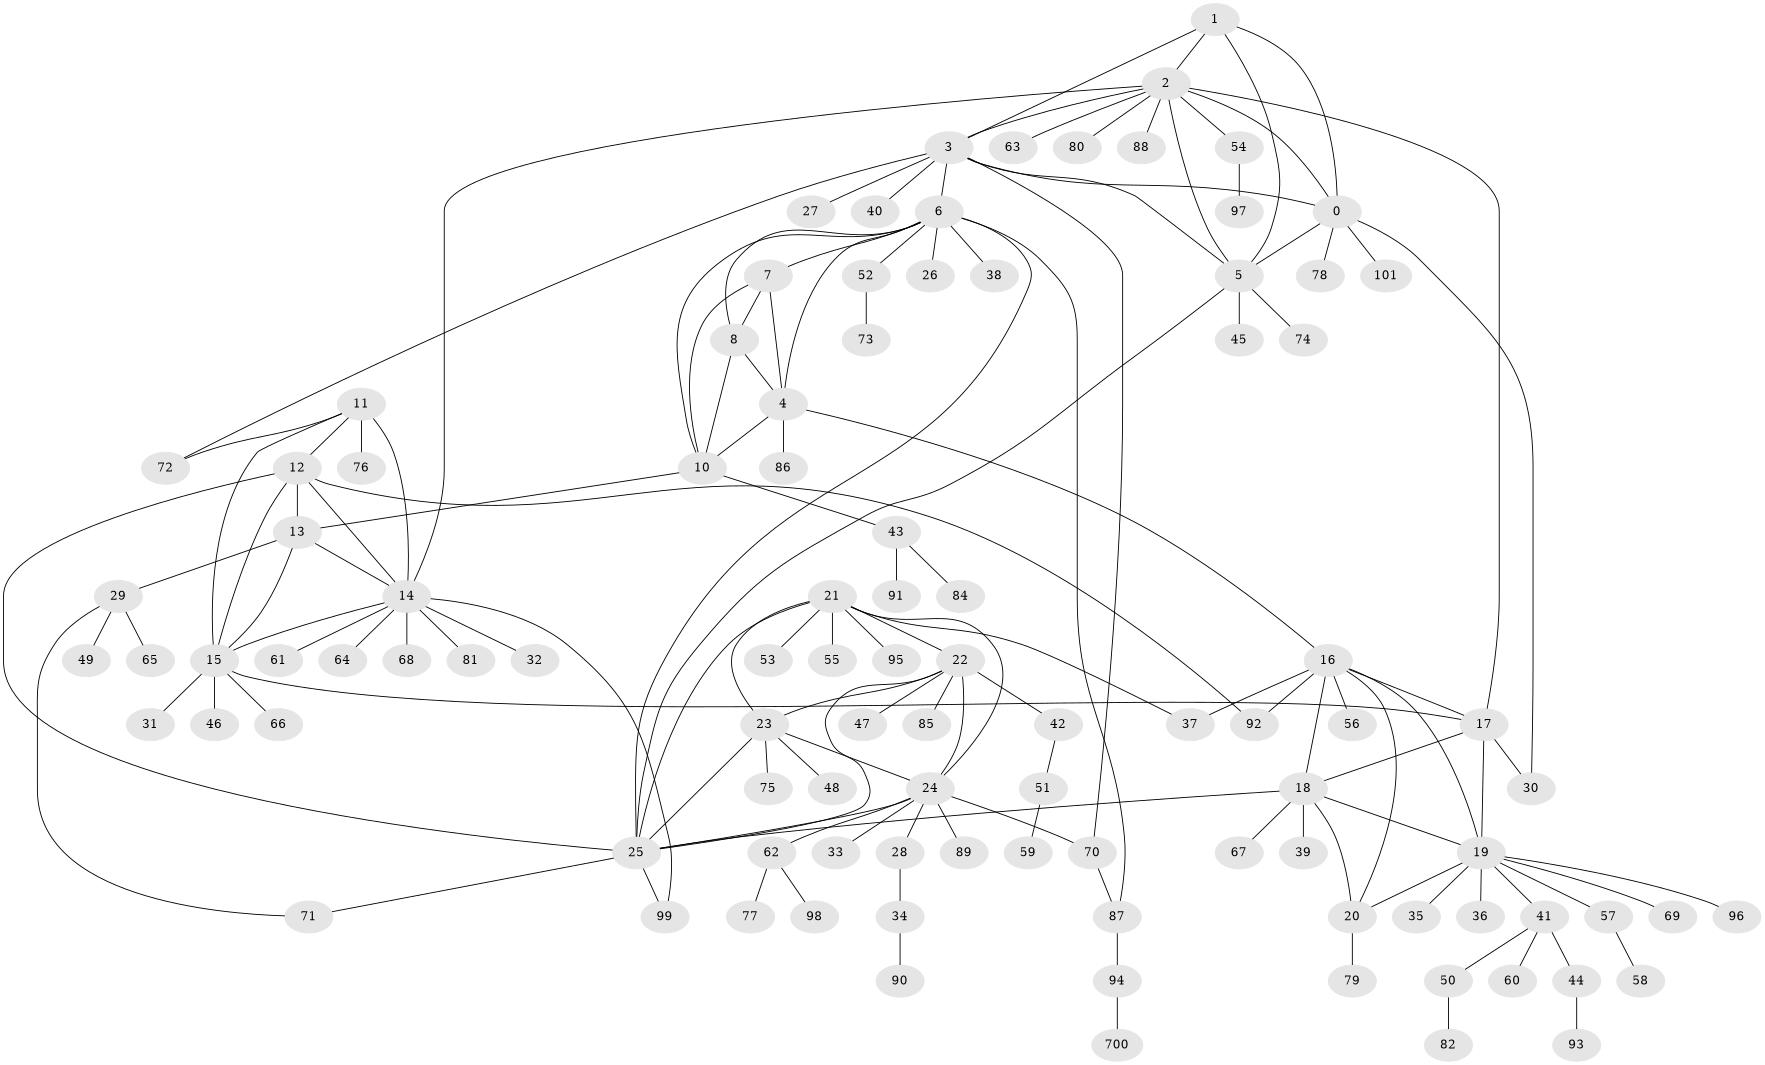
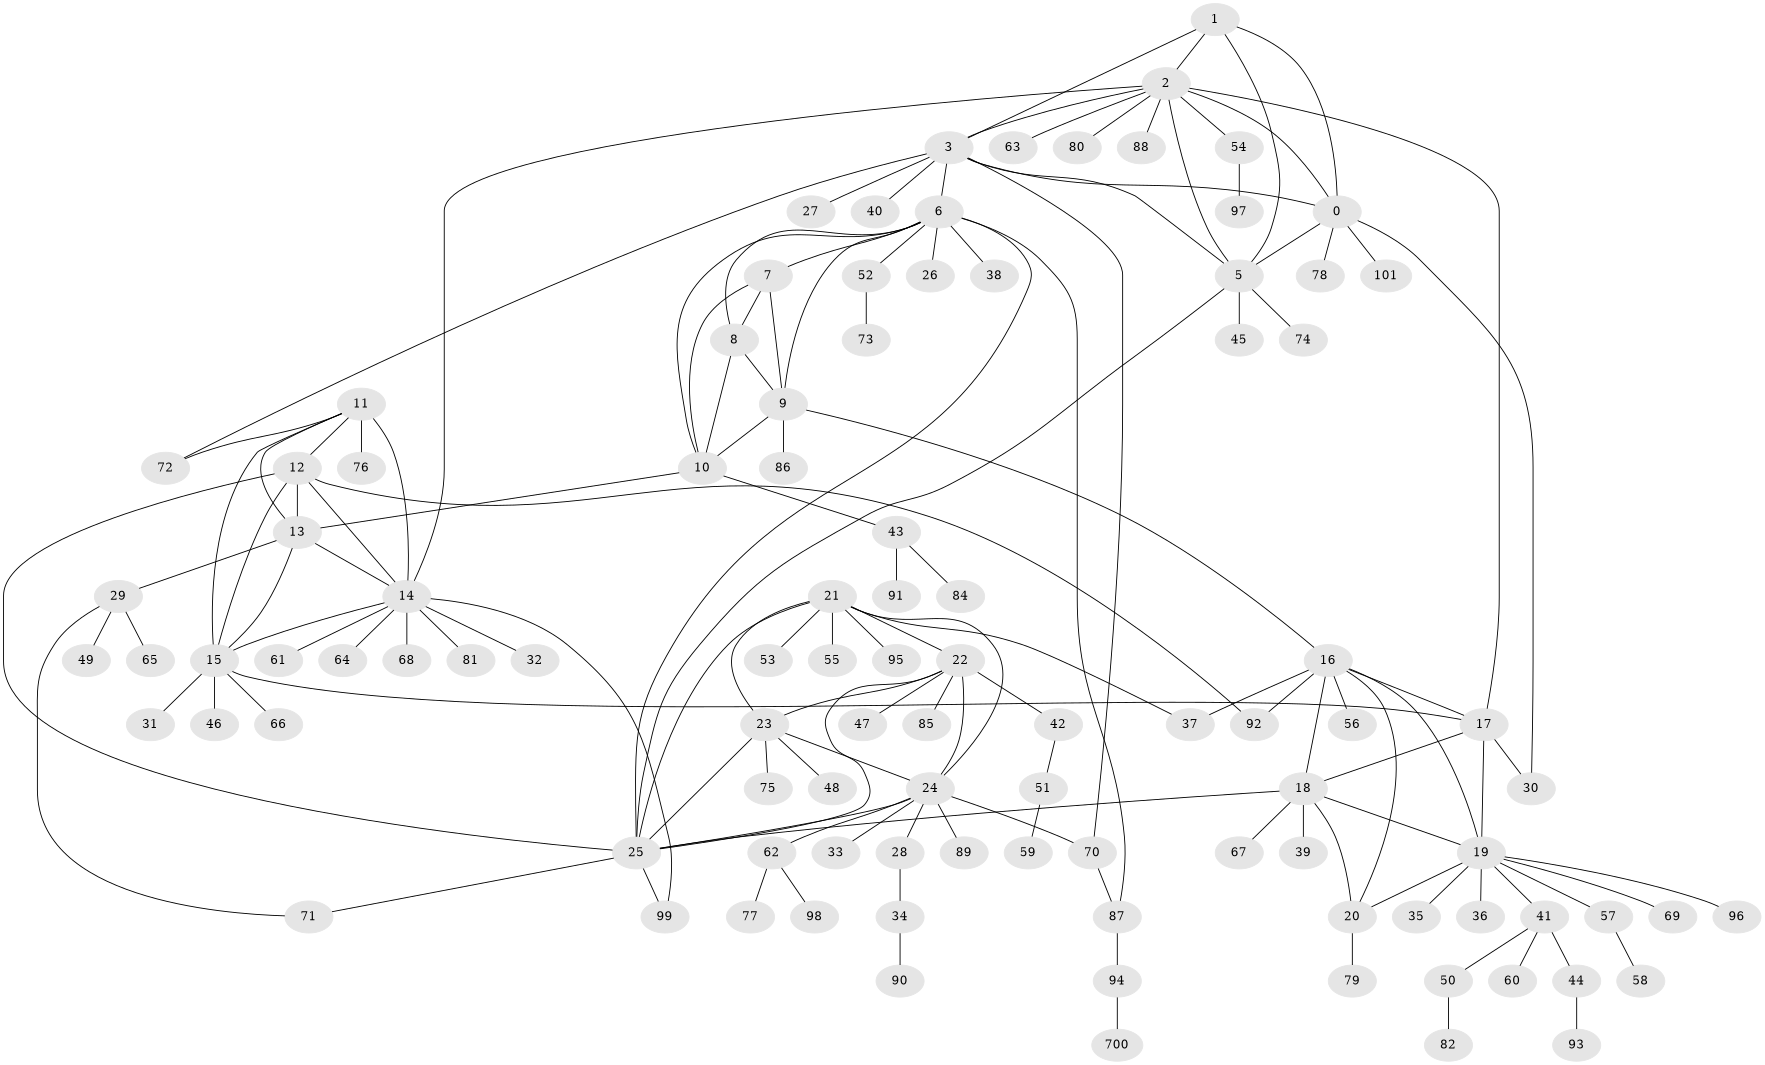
(783, 404) -> (783, 404)
none -> (263, 458)
